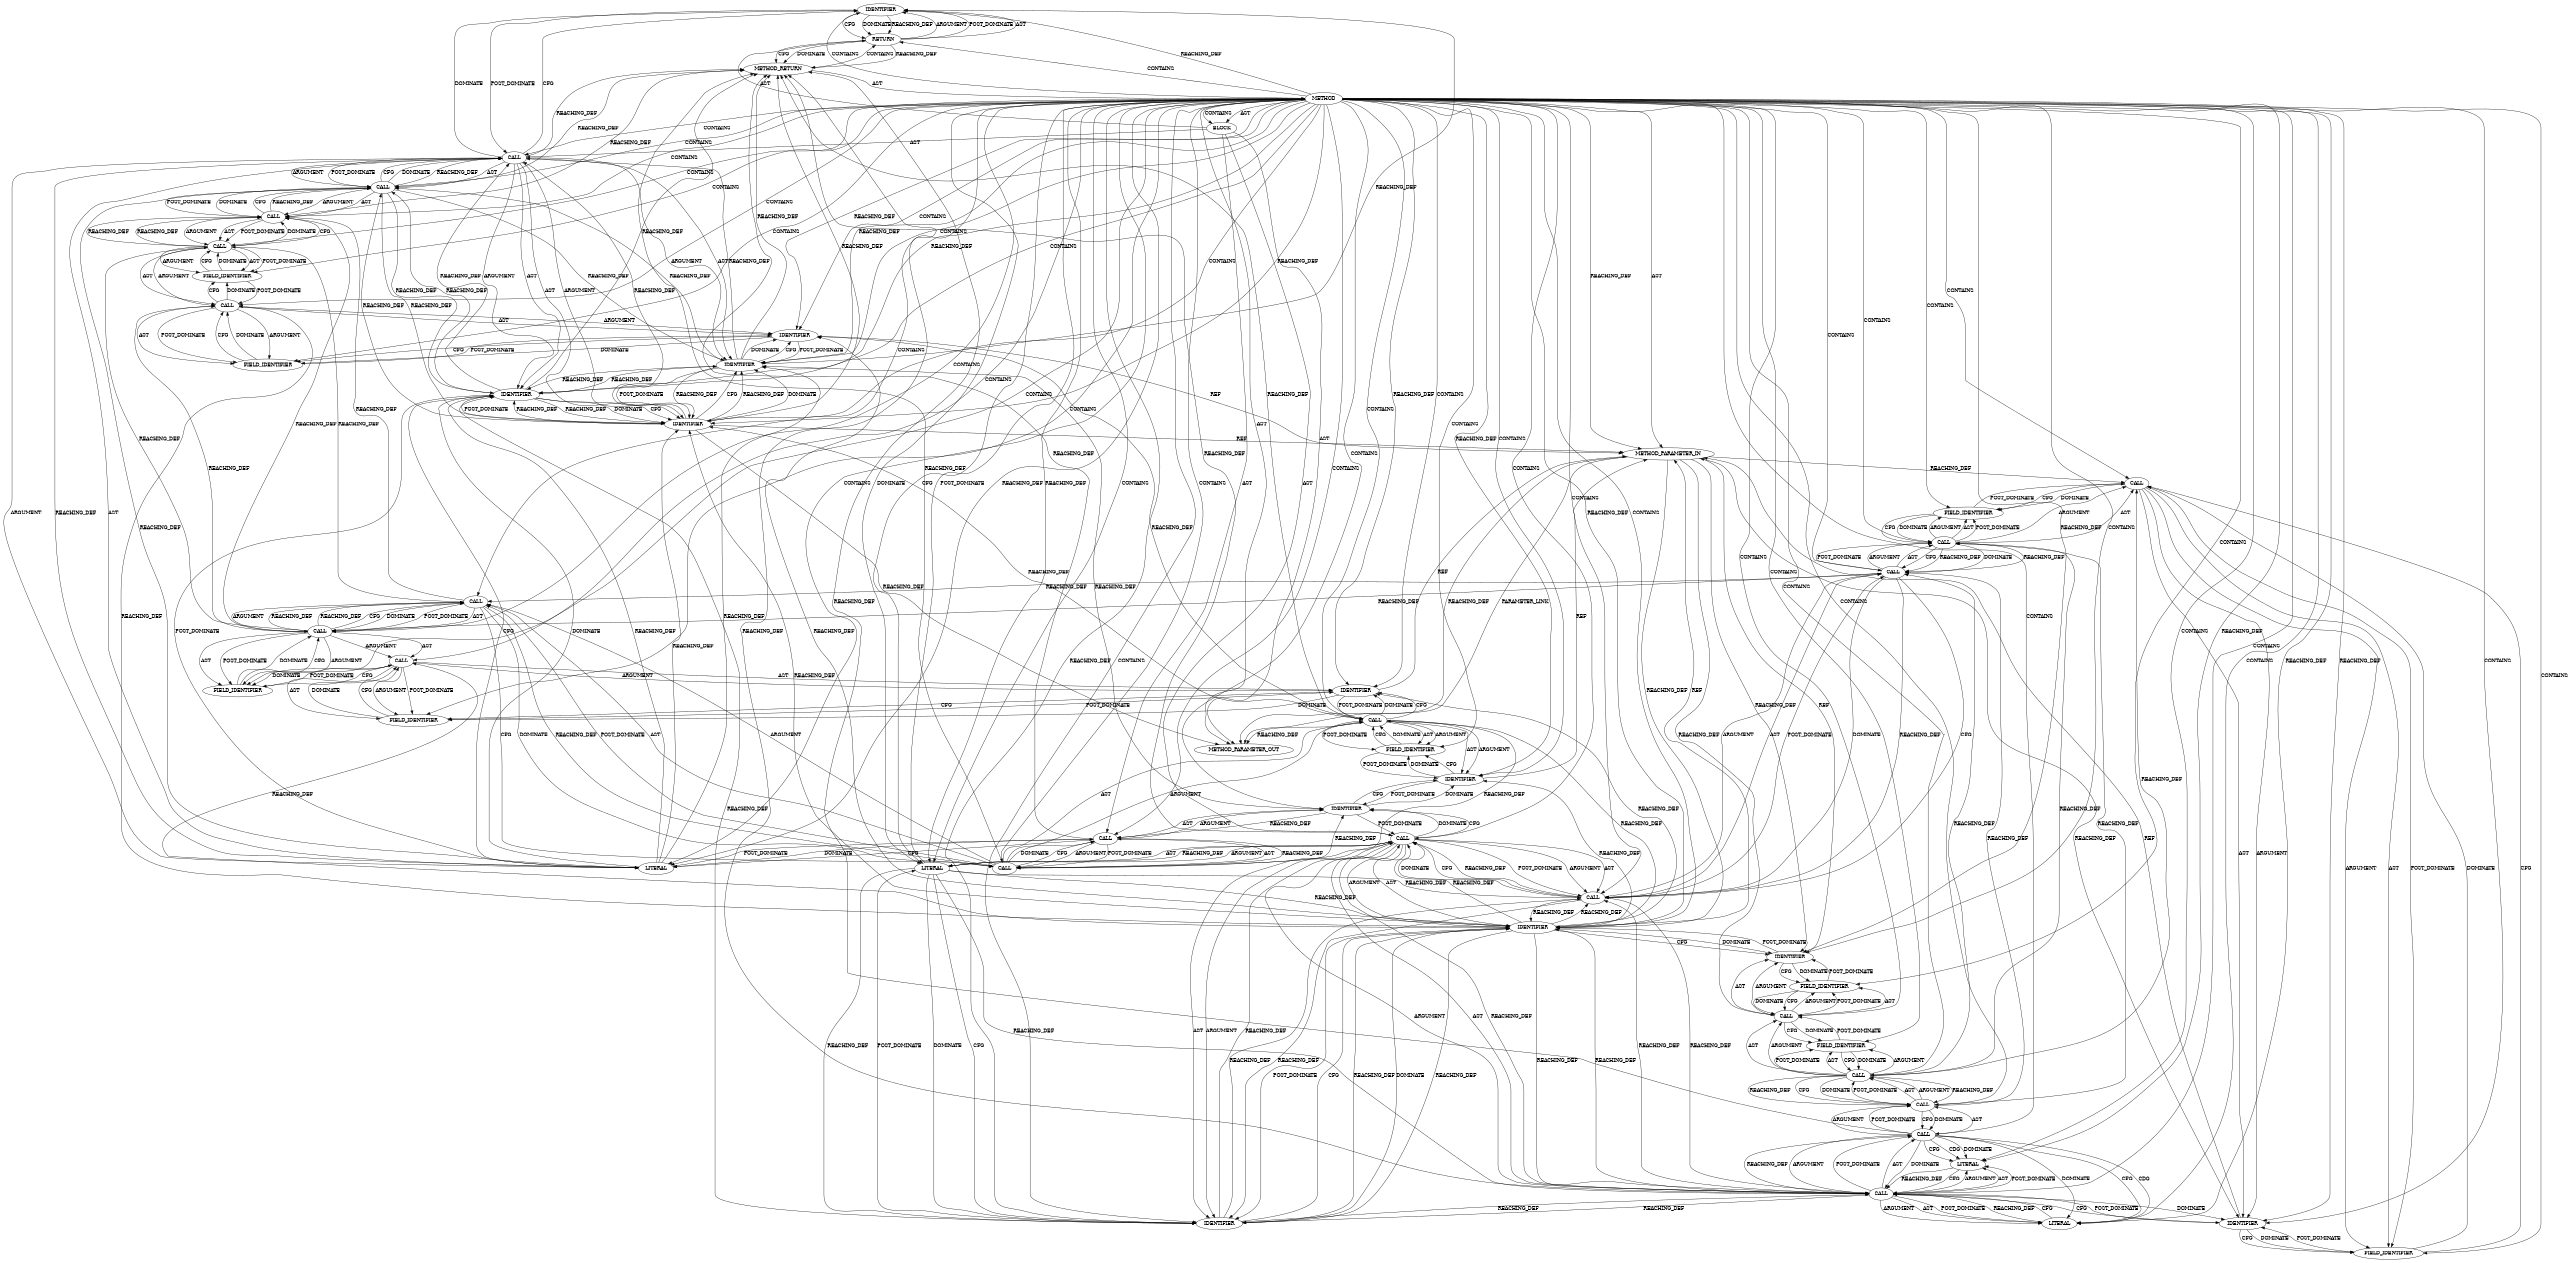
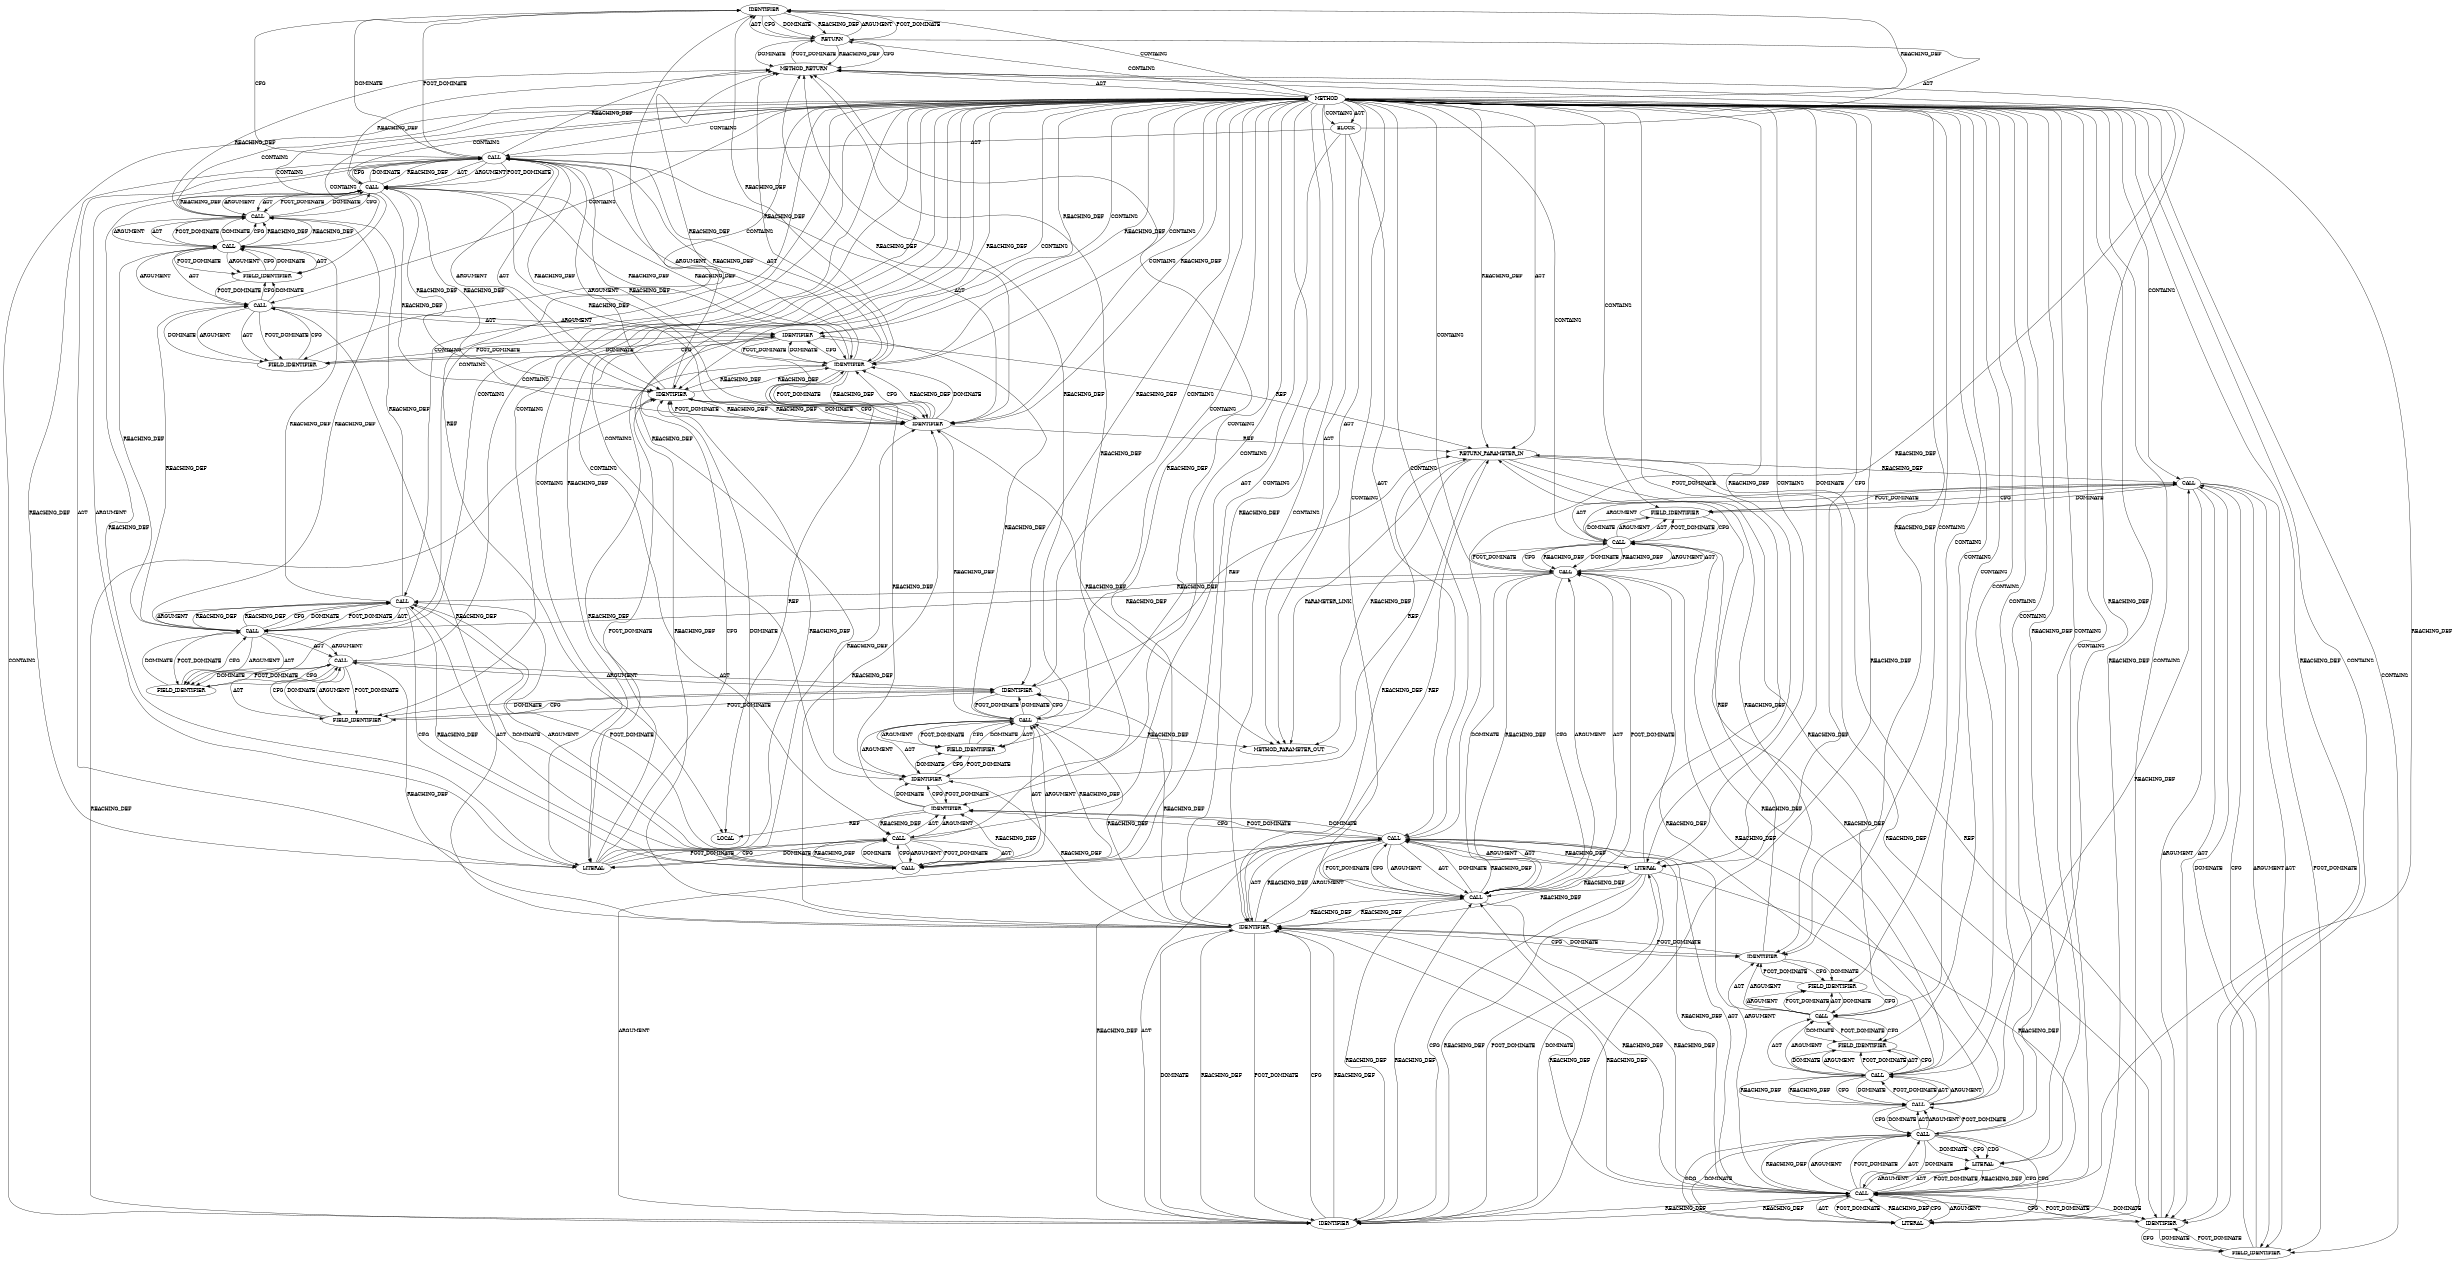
(880, 54) -> (814, 54)
(1668, 454) -> (1491, 454)
none -> (726, 839)
